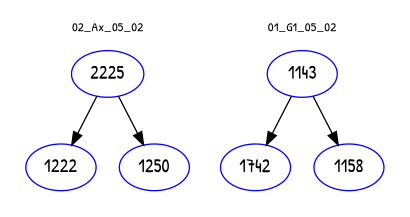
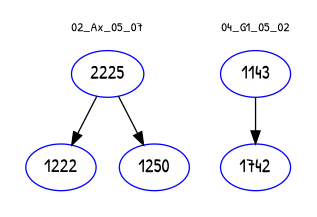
(108, 28) -> (108, 28)
(302, 28) -> (256, 28)
(349, 167) -> none
